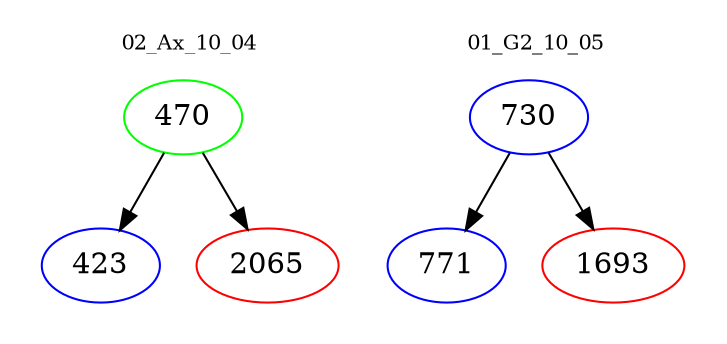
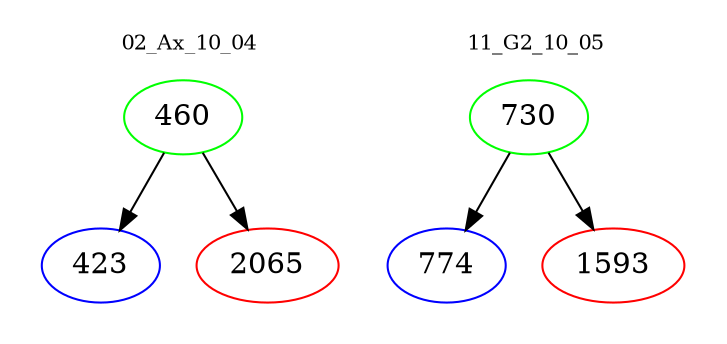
(536, 44) -> (536, 44)
(183, 117) -> (183, 117)
(529, 117) -> (529, 117)
(447, 266) -> (447, 266)
(613, 266) -> (613, 266)
